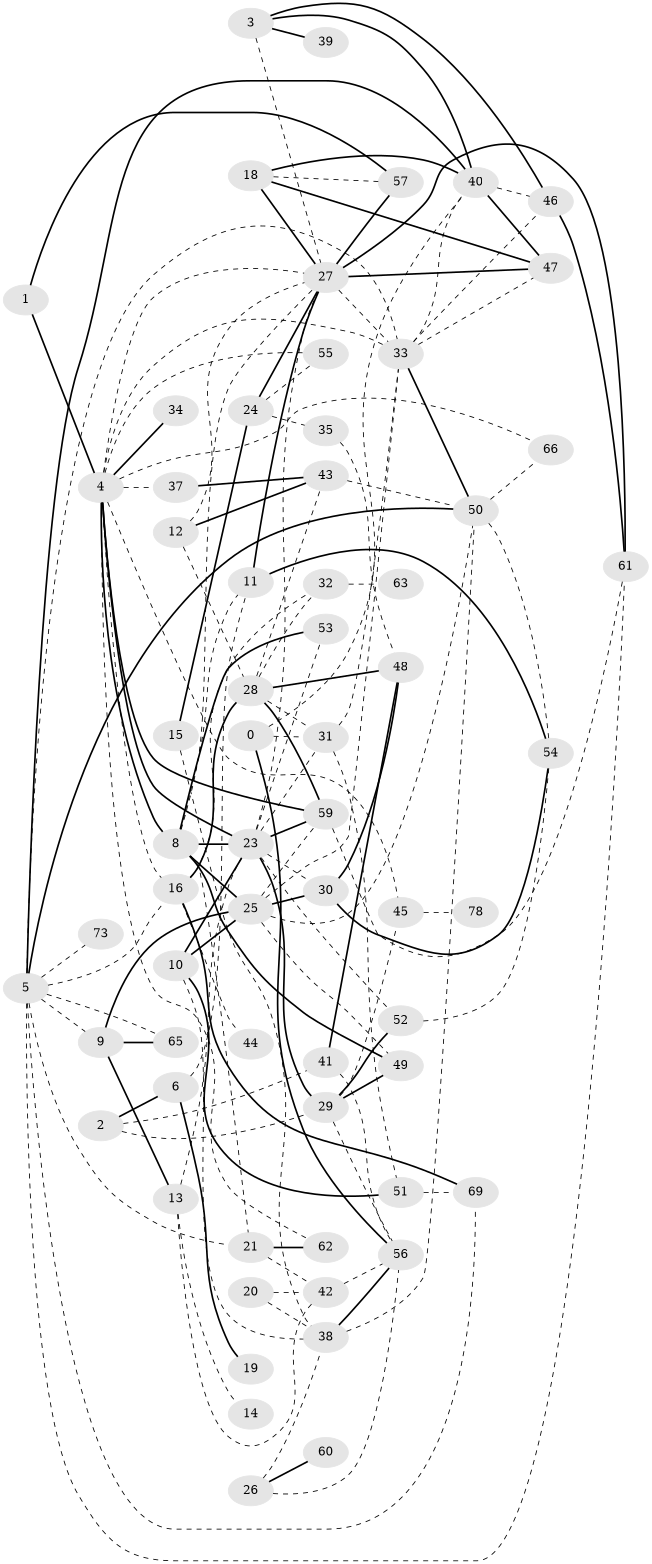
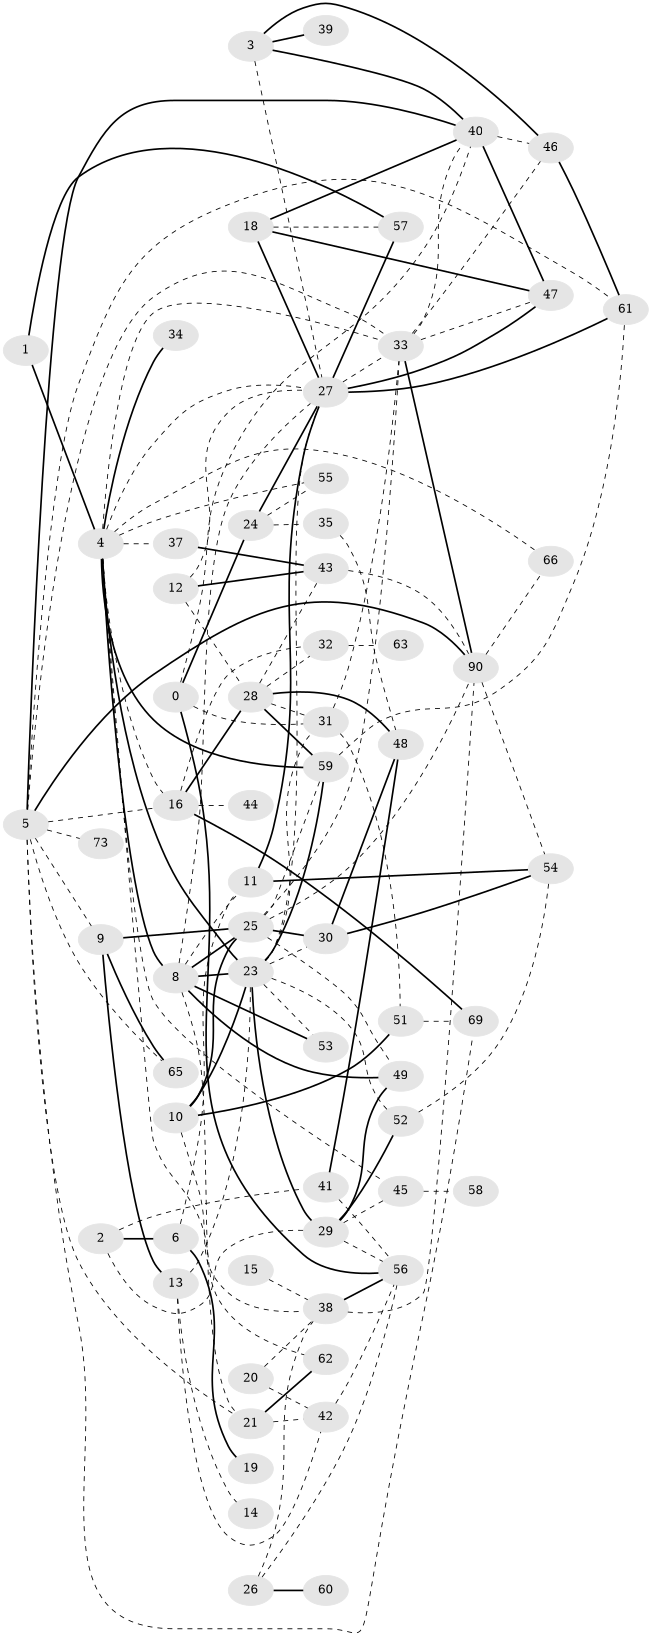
(476, 511) -> (476, 668)
(217, 559) -> (215, 608)
(476, 912) -> (476, 1191)
